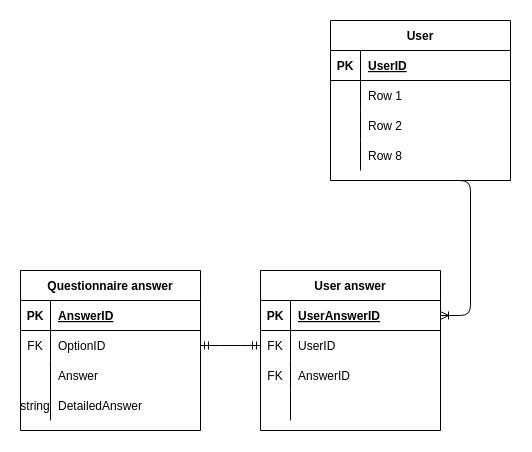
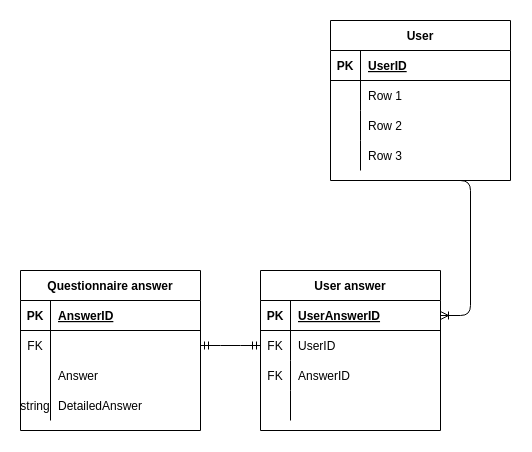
(383, 156) -> (383, 156)
(126, 346) -> none
